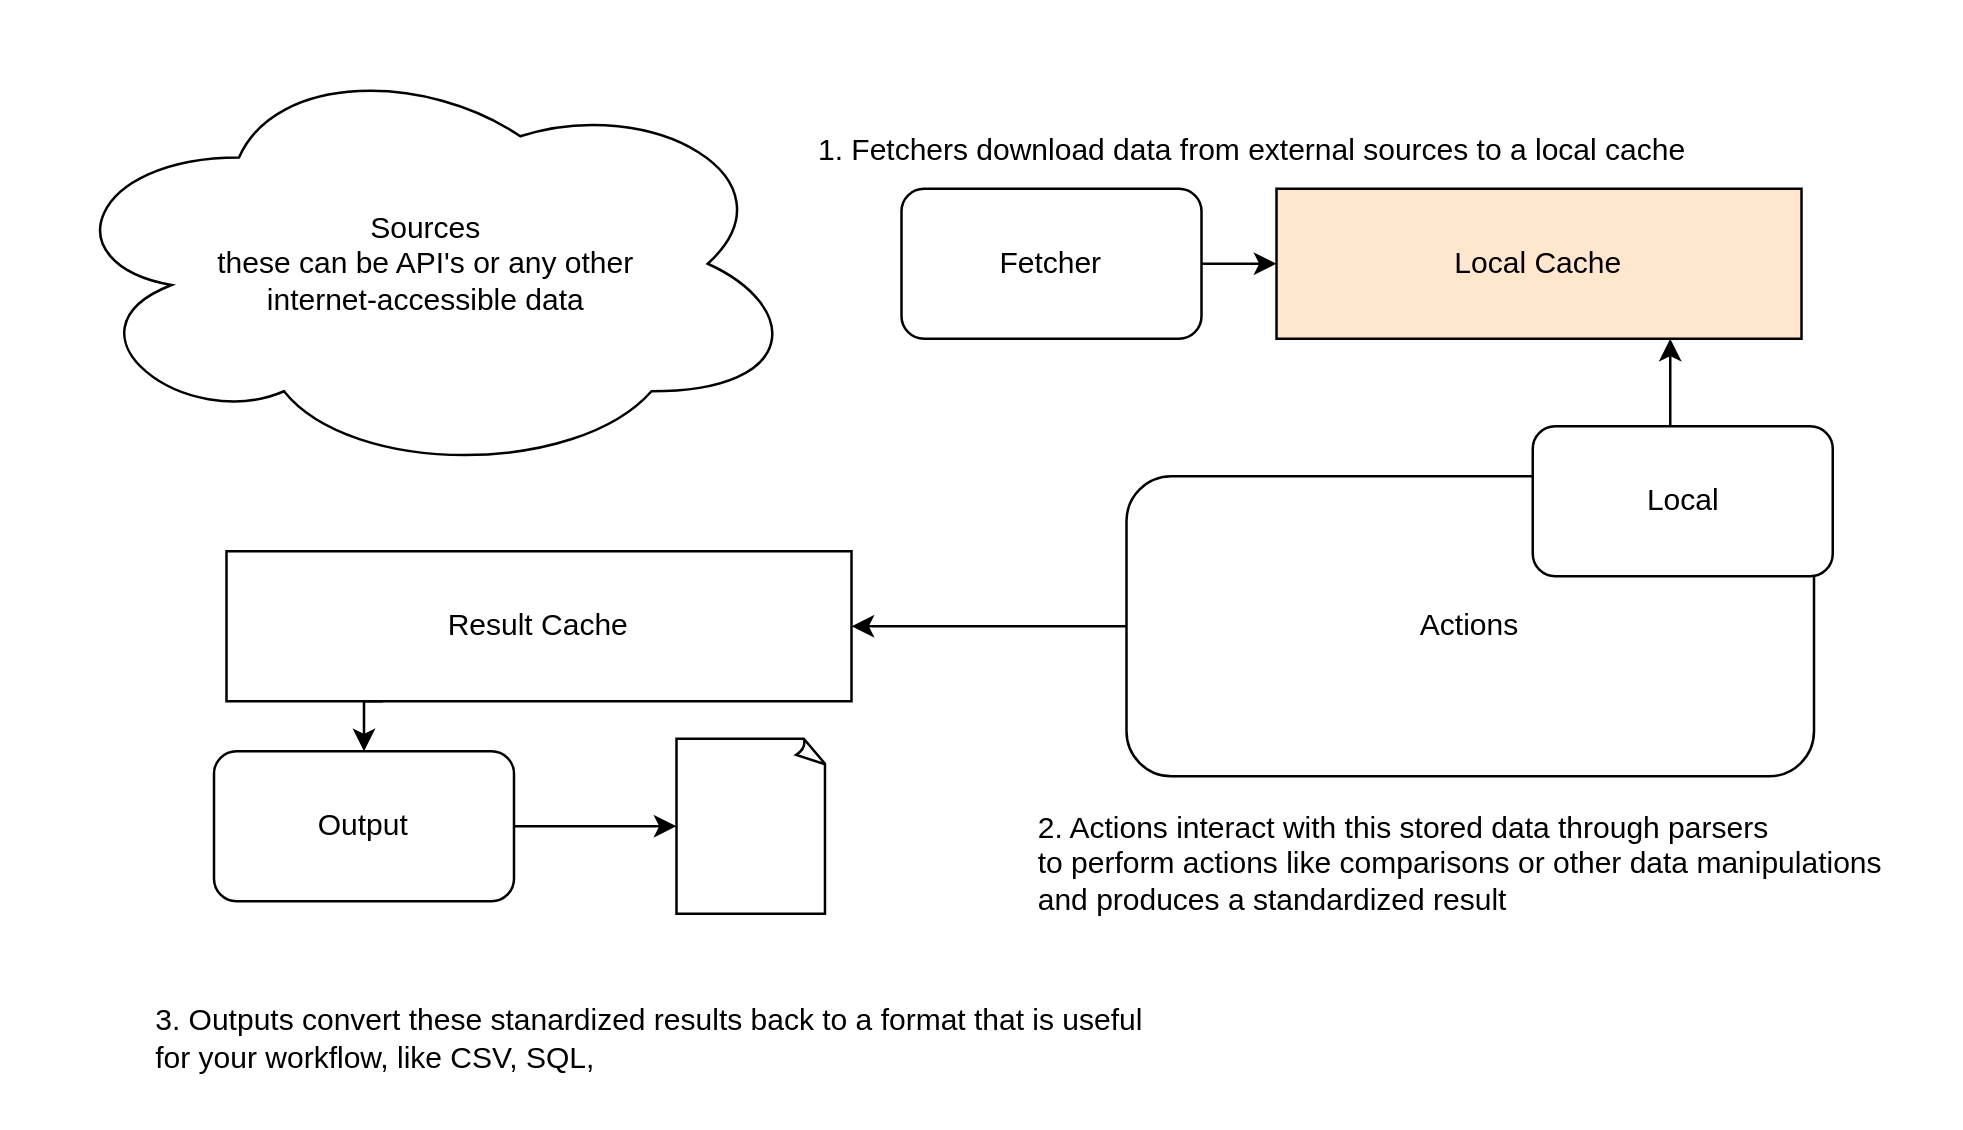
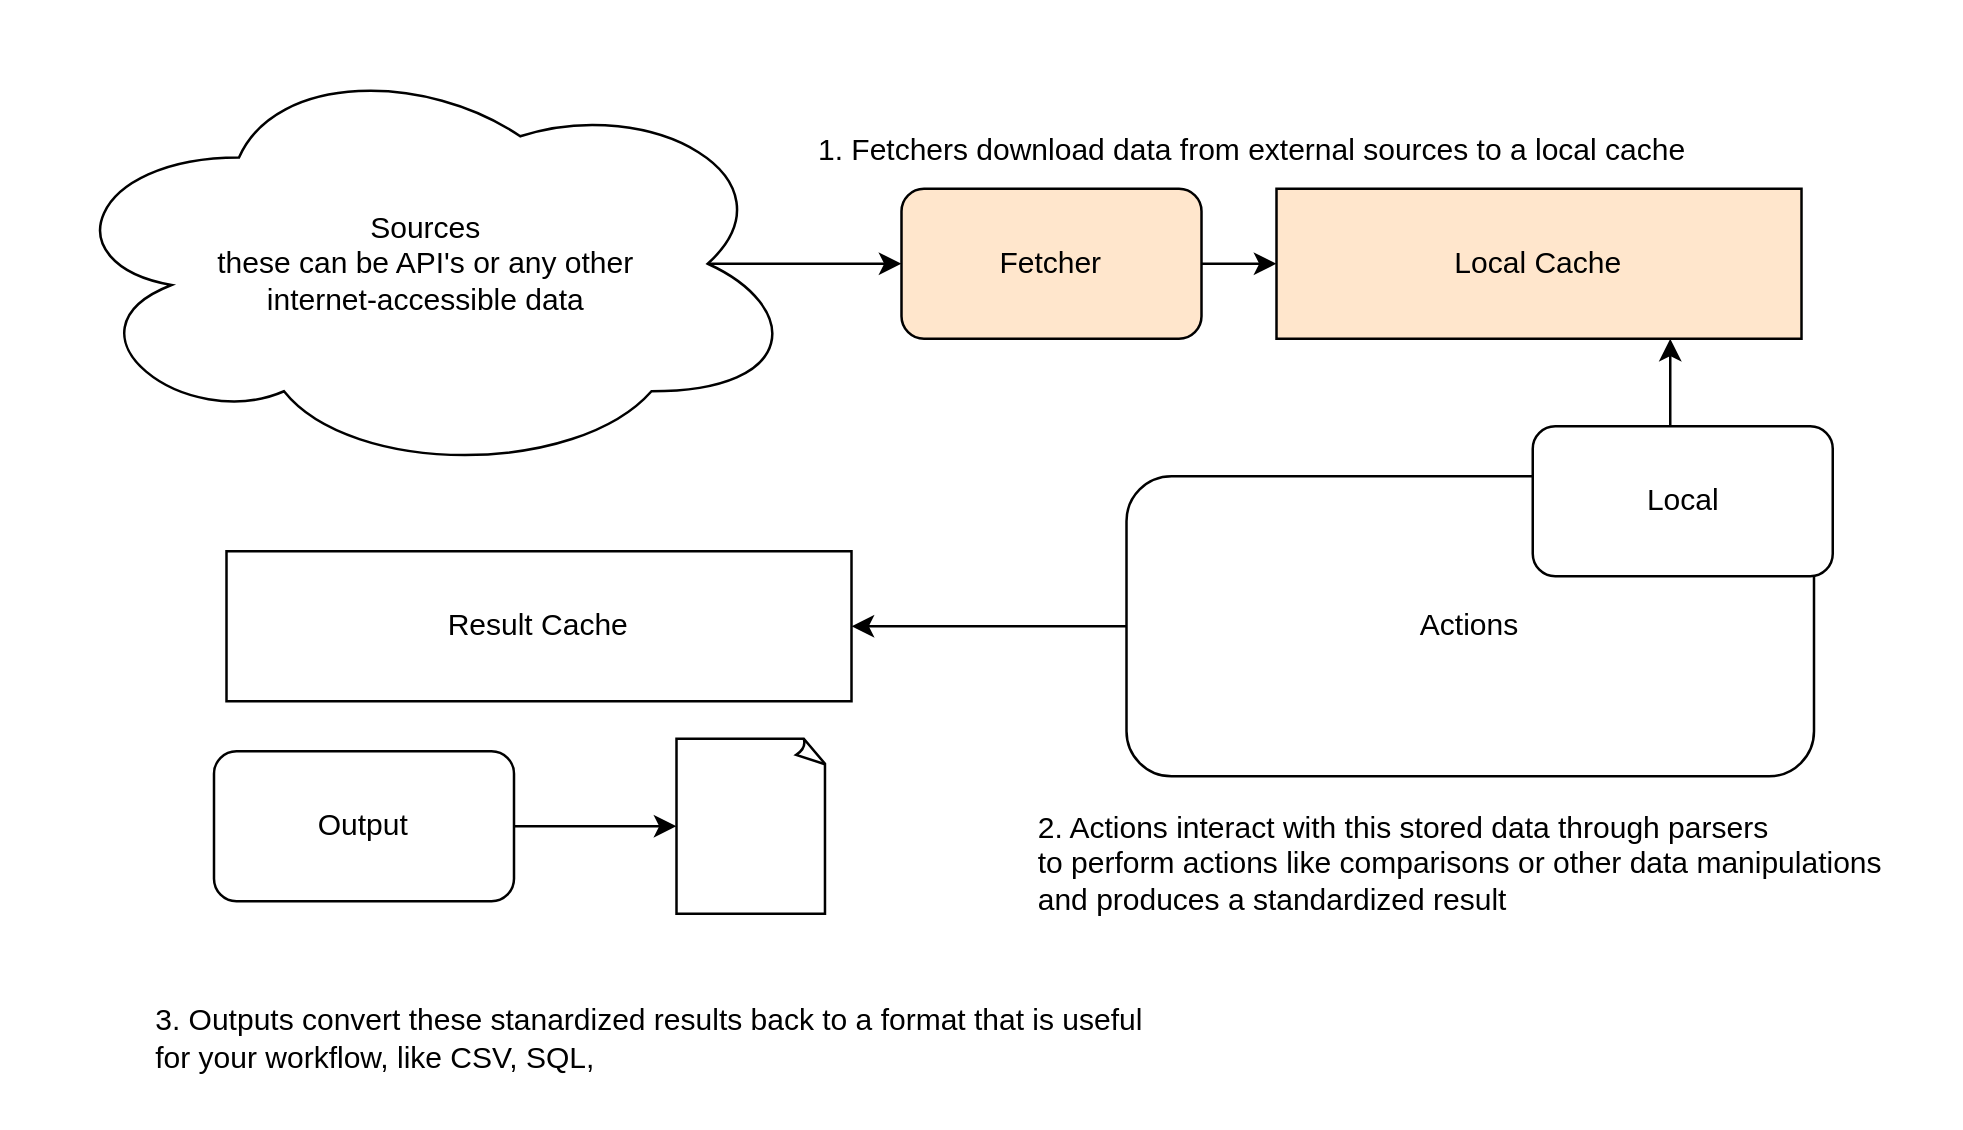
none -> (796, 264)
(1051, 264) -> (1051, 264)
(364, 717) -> none
